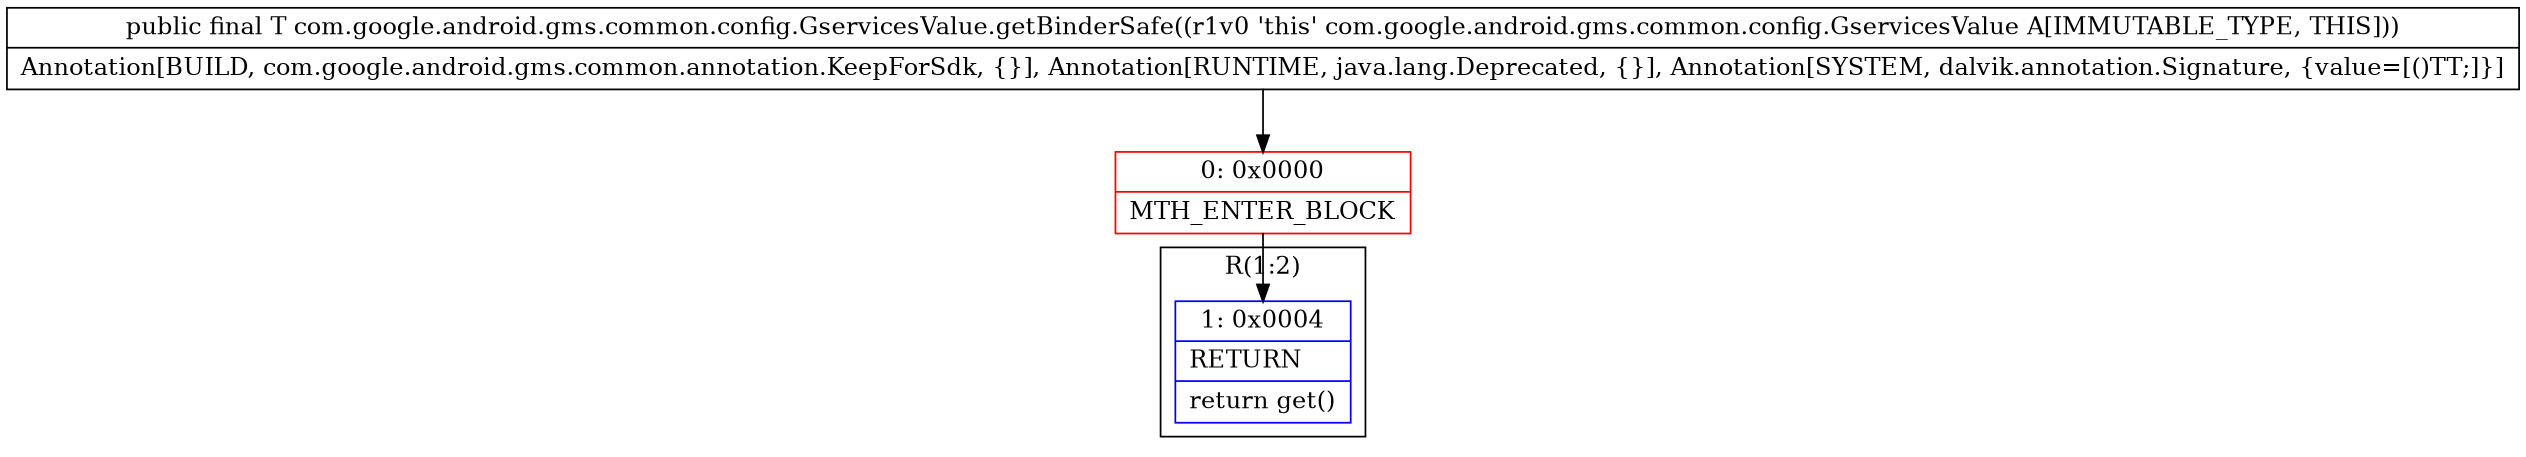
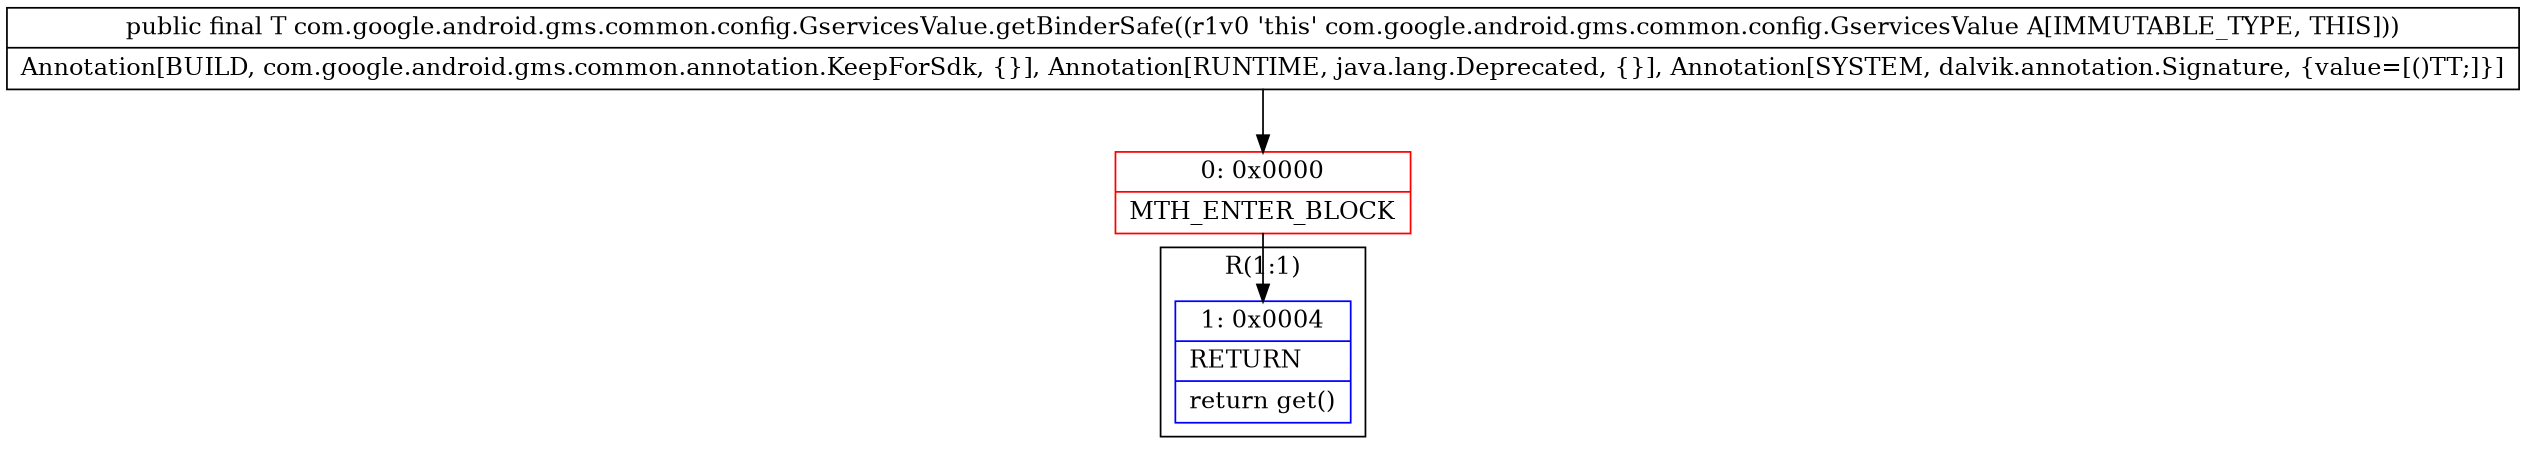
(1263, 267) -> (1263, 267)
